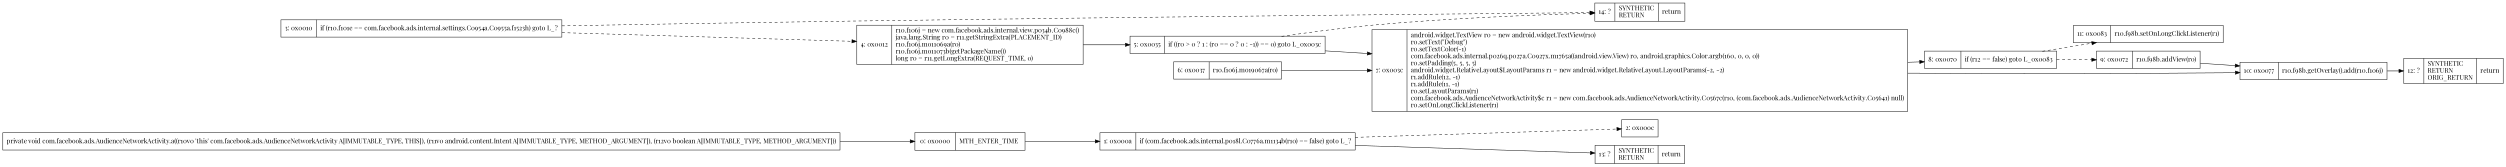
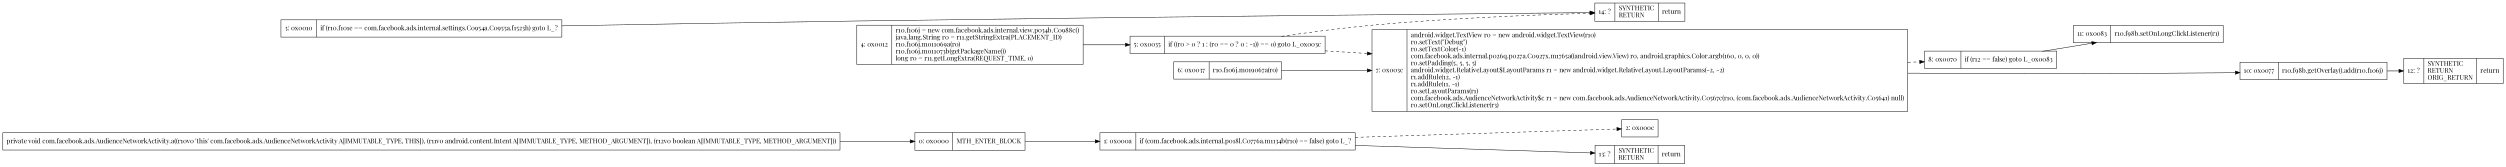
(1076, 18) -> (1076, 18)
(707, 37) -> none
(2067, 47) -> (2067, 47)
(1346, 52) -> (1346, 52)
(2148, 60) -> none
(1914, 62) -> (1914, 62)
(1455, 105) -> (1455, 105)
(989, 141) -> (989, 141)
